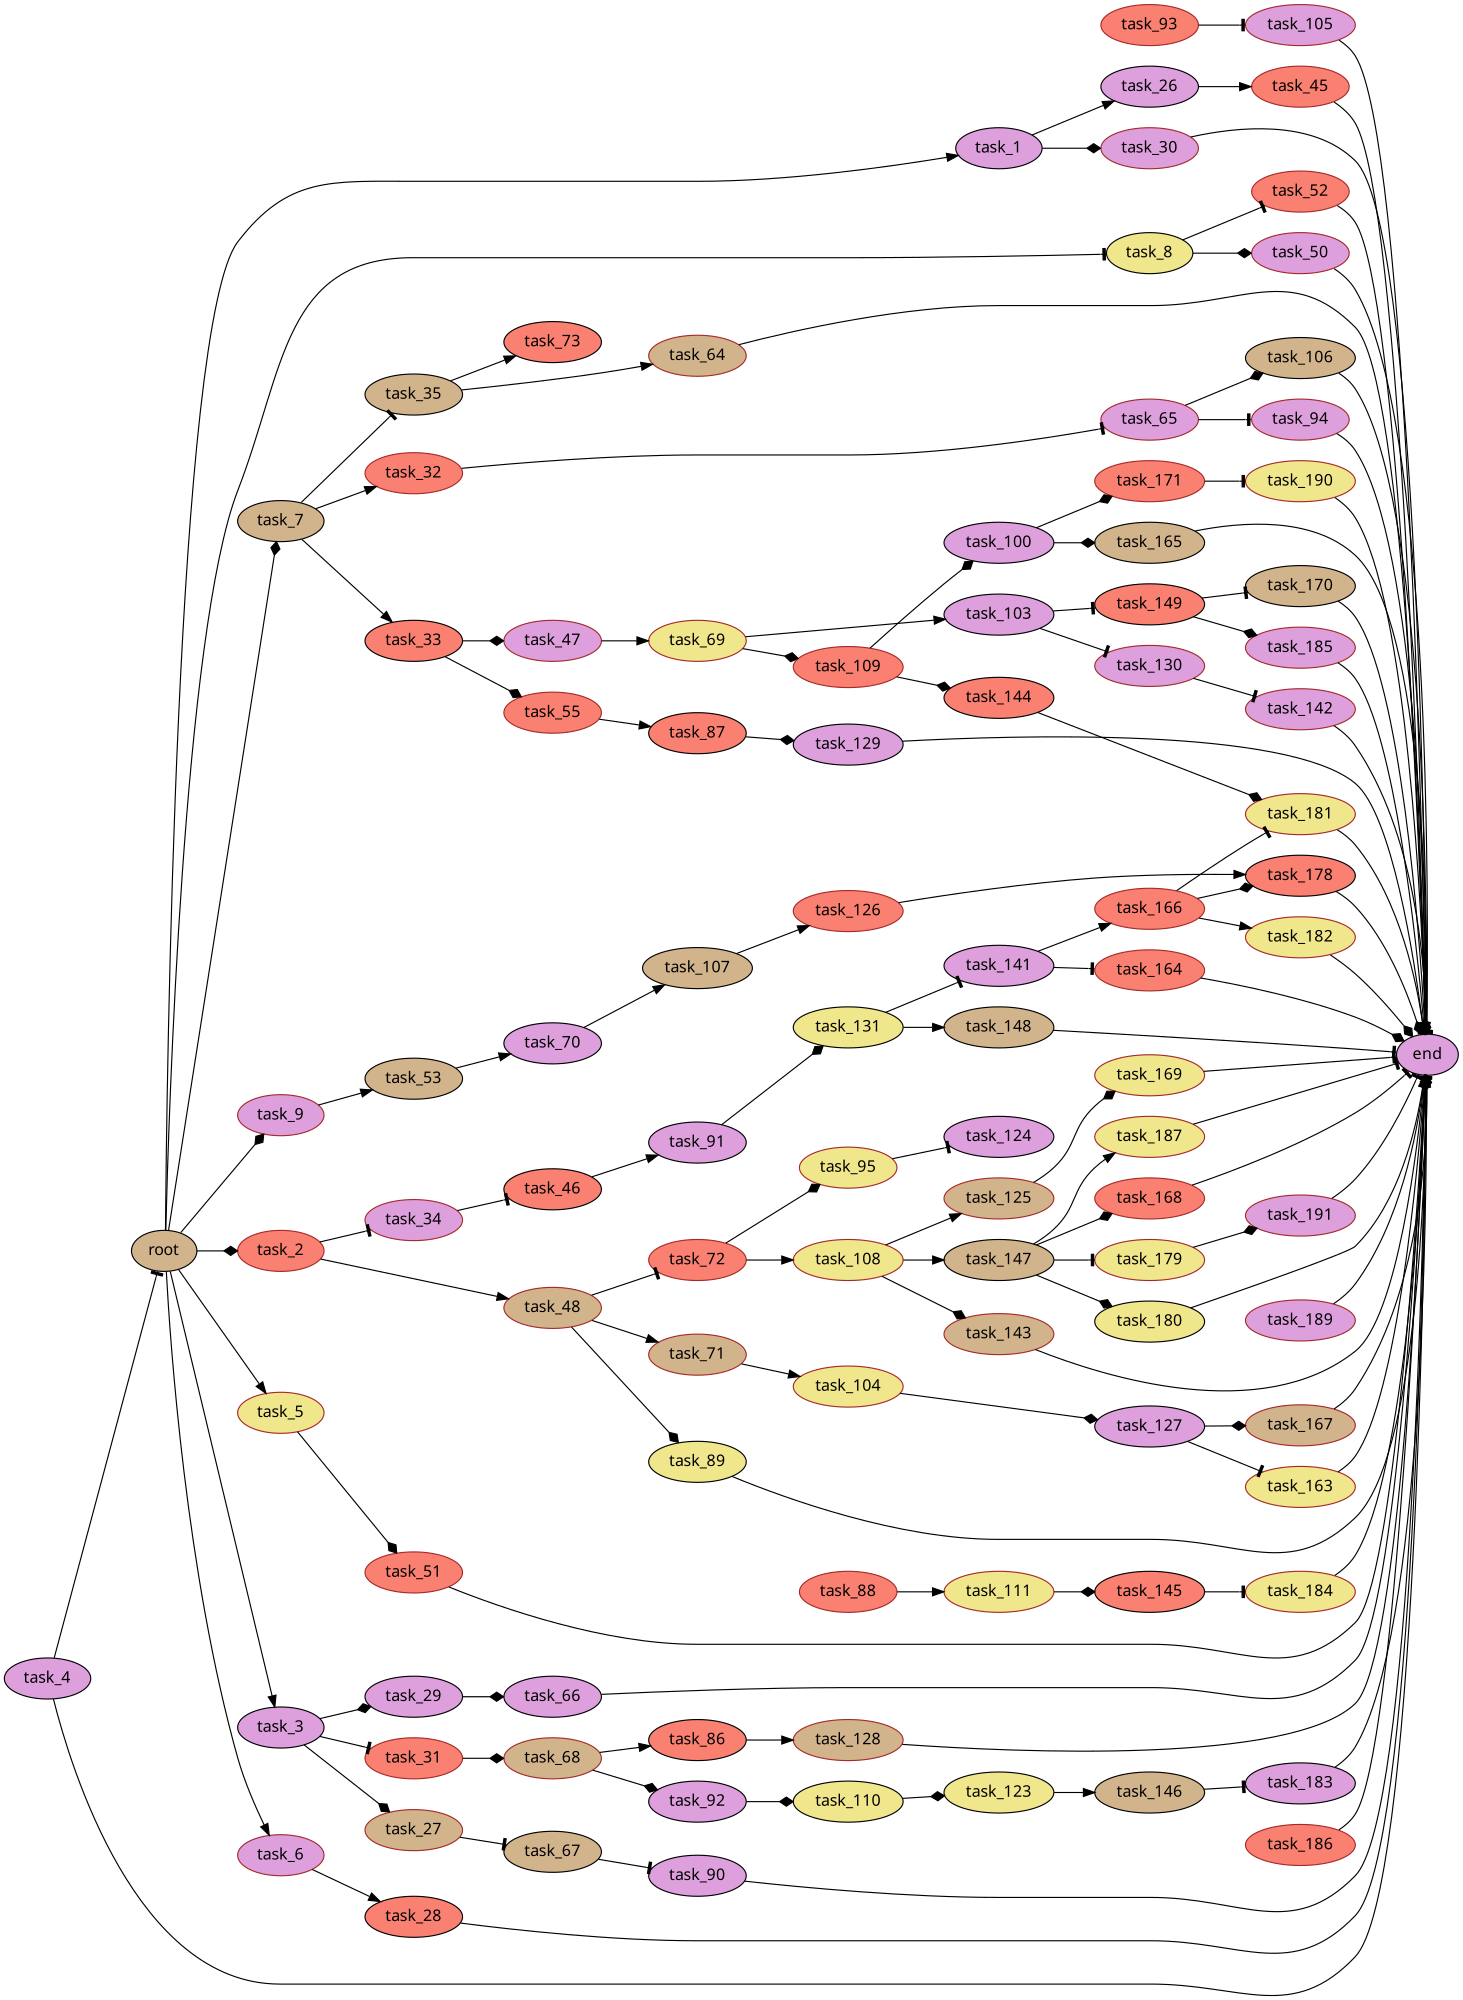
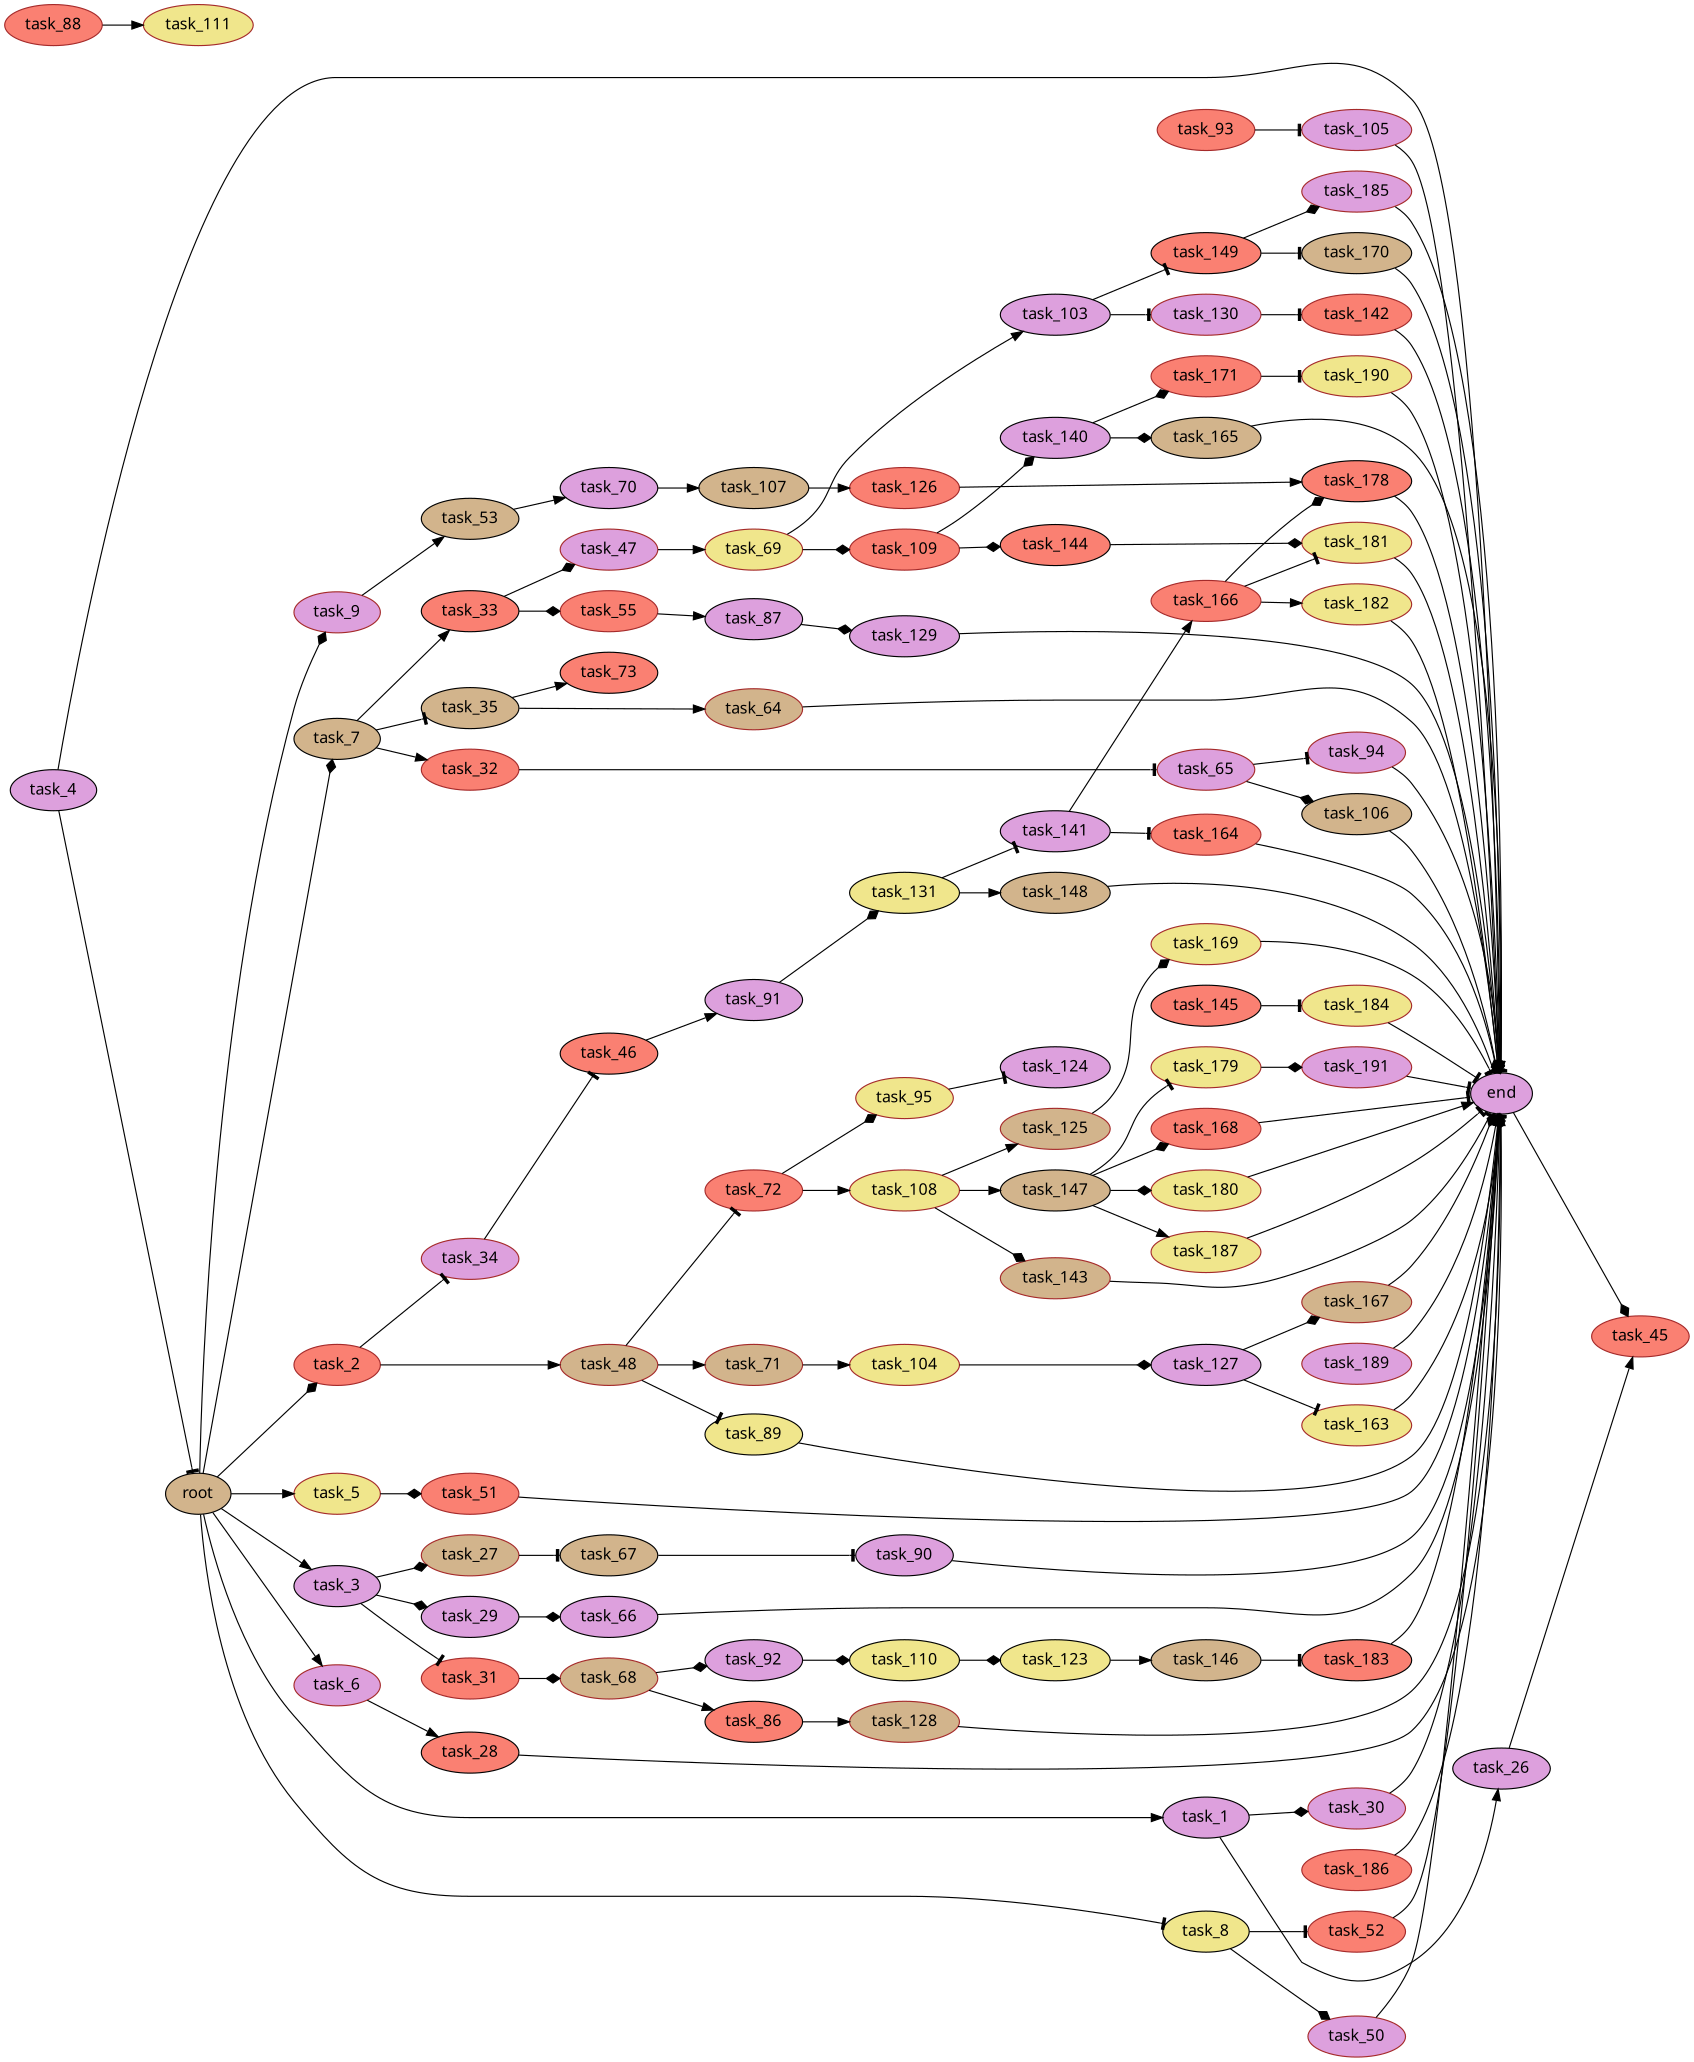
(999, 543) -> (1055, 438)
(1407, 555) -> (1567, 1209)
(1300, 709) -> (1357, 315)
(697, 733) -> (754, 619)
(1150, 1322) -> (1206, 1190)
(620, 1380) -> (679, 1398)
(1067, 1592) -> none
(1300, 1783) -> (1357, 1660)
